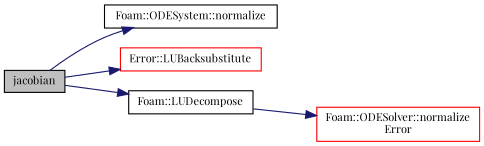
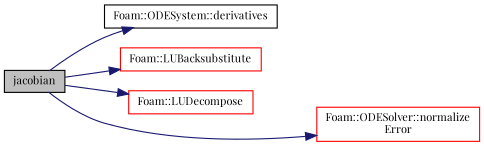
(191, 16) -> (191, 16)
(191, 59) -> (191, 59)
(191, 102) -> (191, 102)
(279, 112) -> (172, 136)
